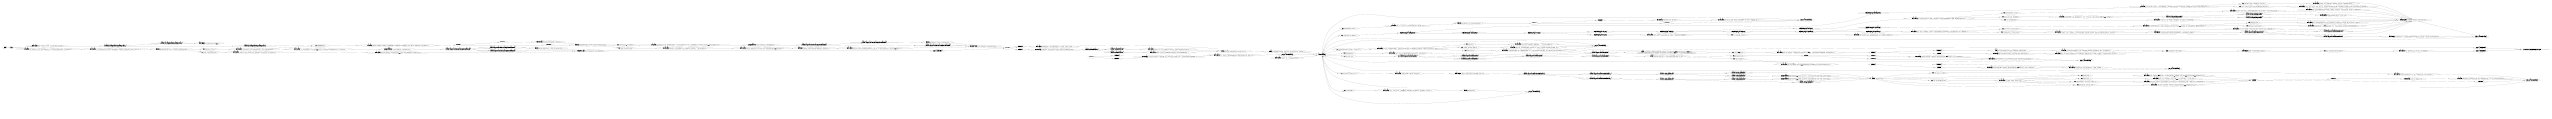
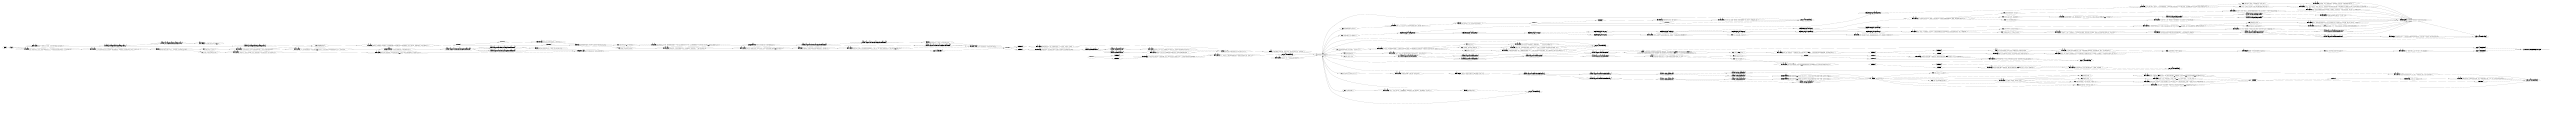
(1322, 55) -> (1322, 55)
